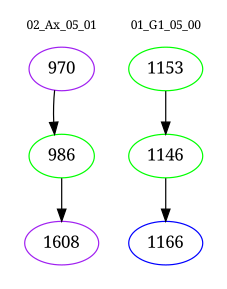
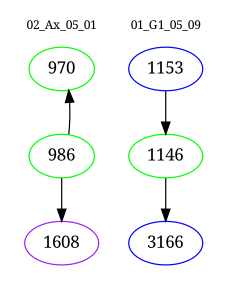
(166, 26) -> (166, 26)
(62, 69) -> (62, 69)
(166, 69) -> (166, 69)
(54, 106) -> (70, 118)
(166, 243) -> (166, 243)
